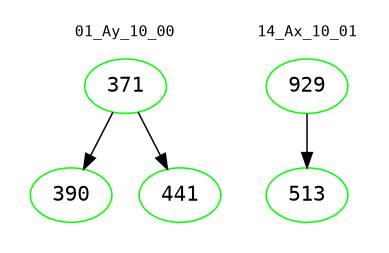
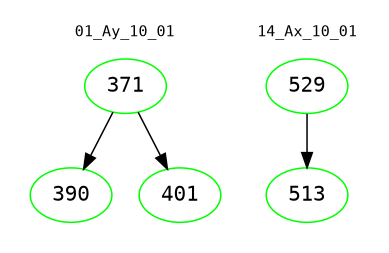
(126, 33) -> (126, 33)
(307, 86) -> (307, 86)
(180, 195) -> (180, 195)
